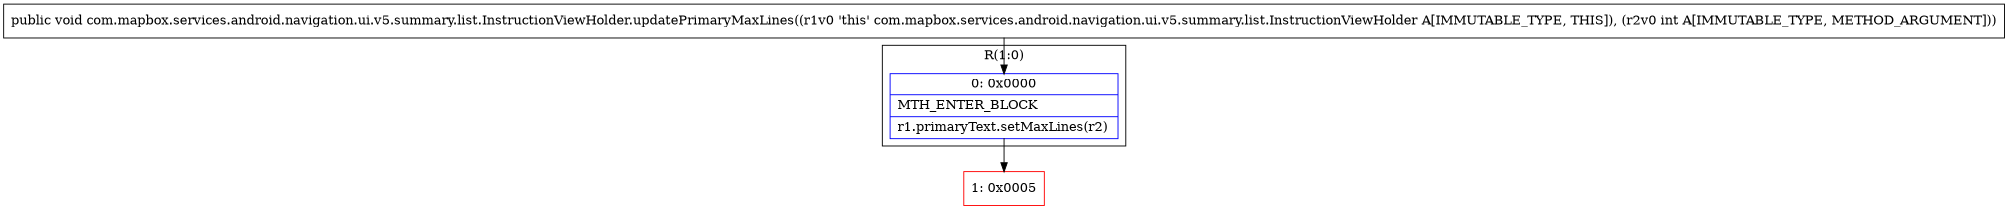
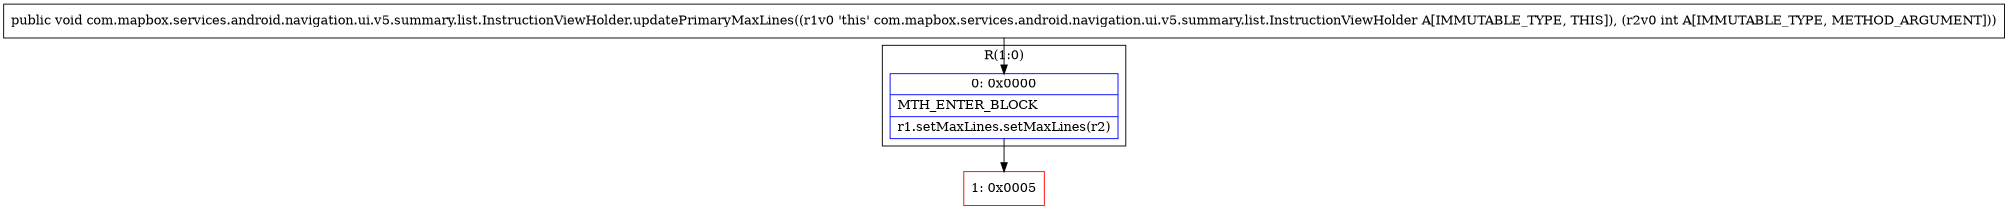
(1003, 127) -> (1004, 127)
